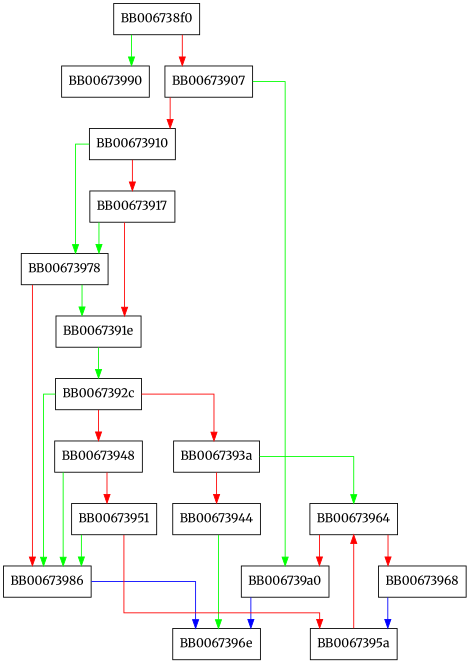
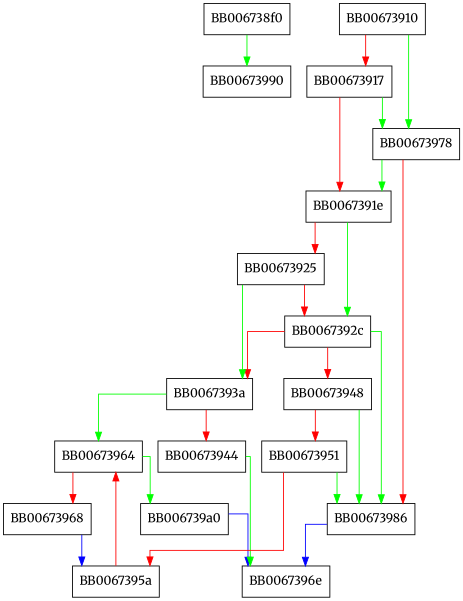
(209, 82) -> none
none -> (281, 269)
(319, 546) -> (150, 472)
